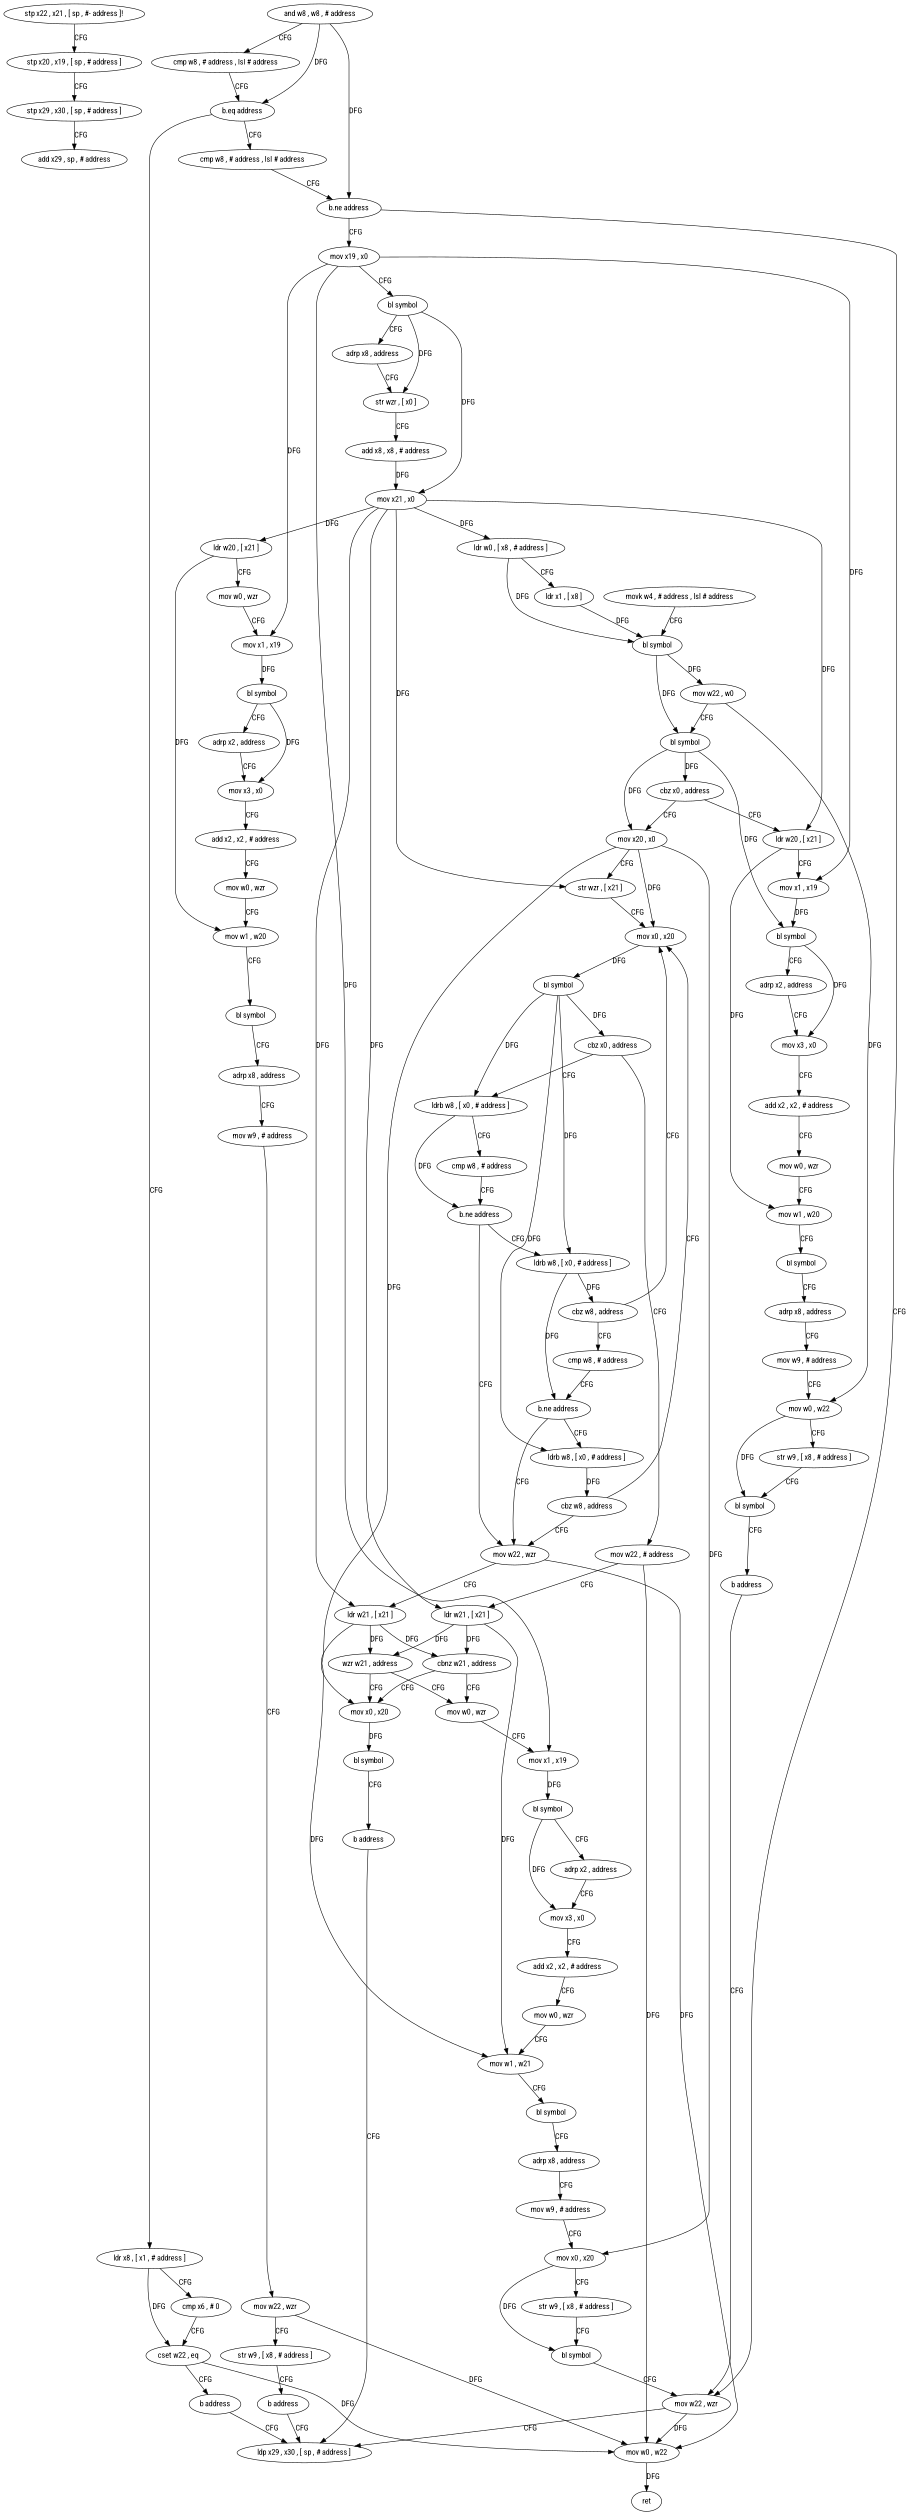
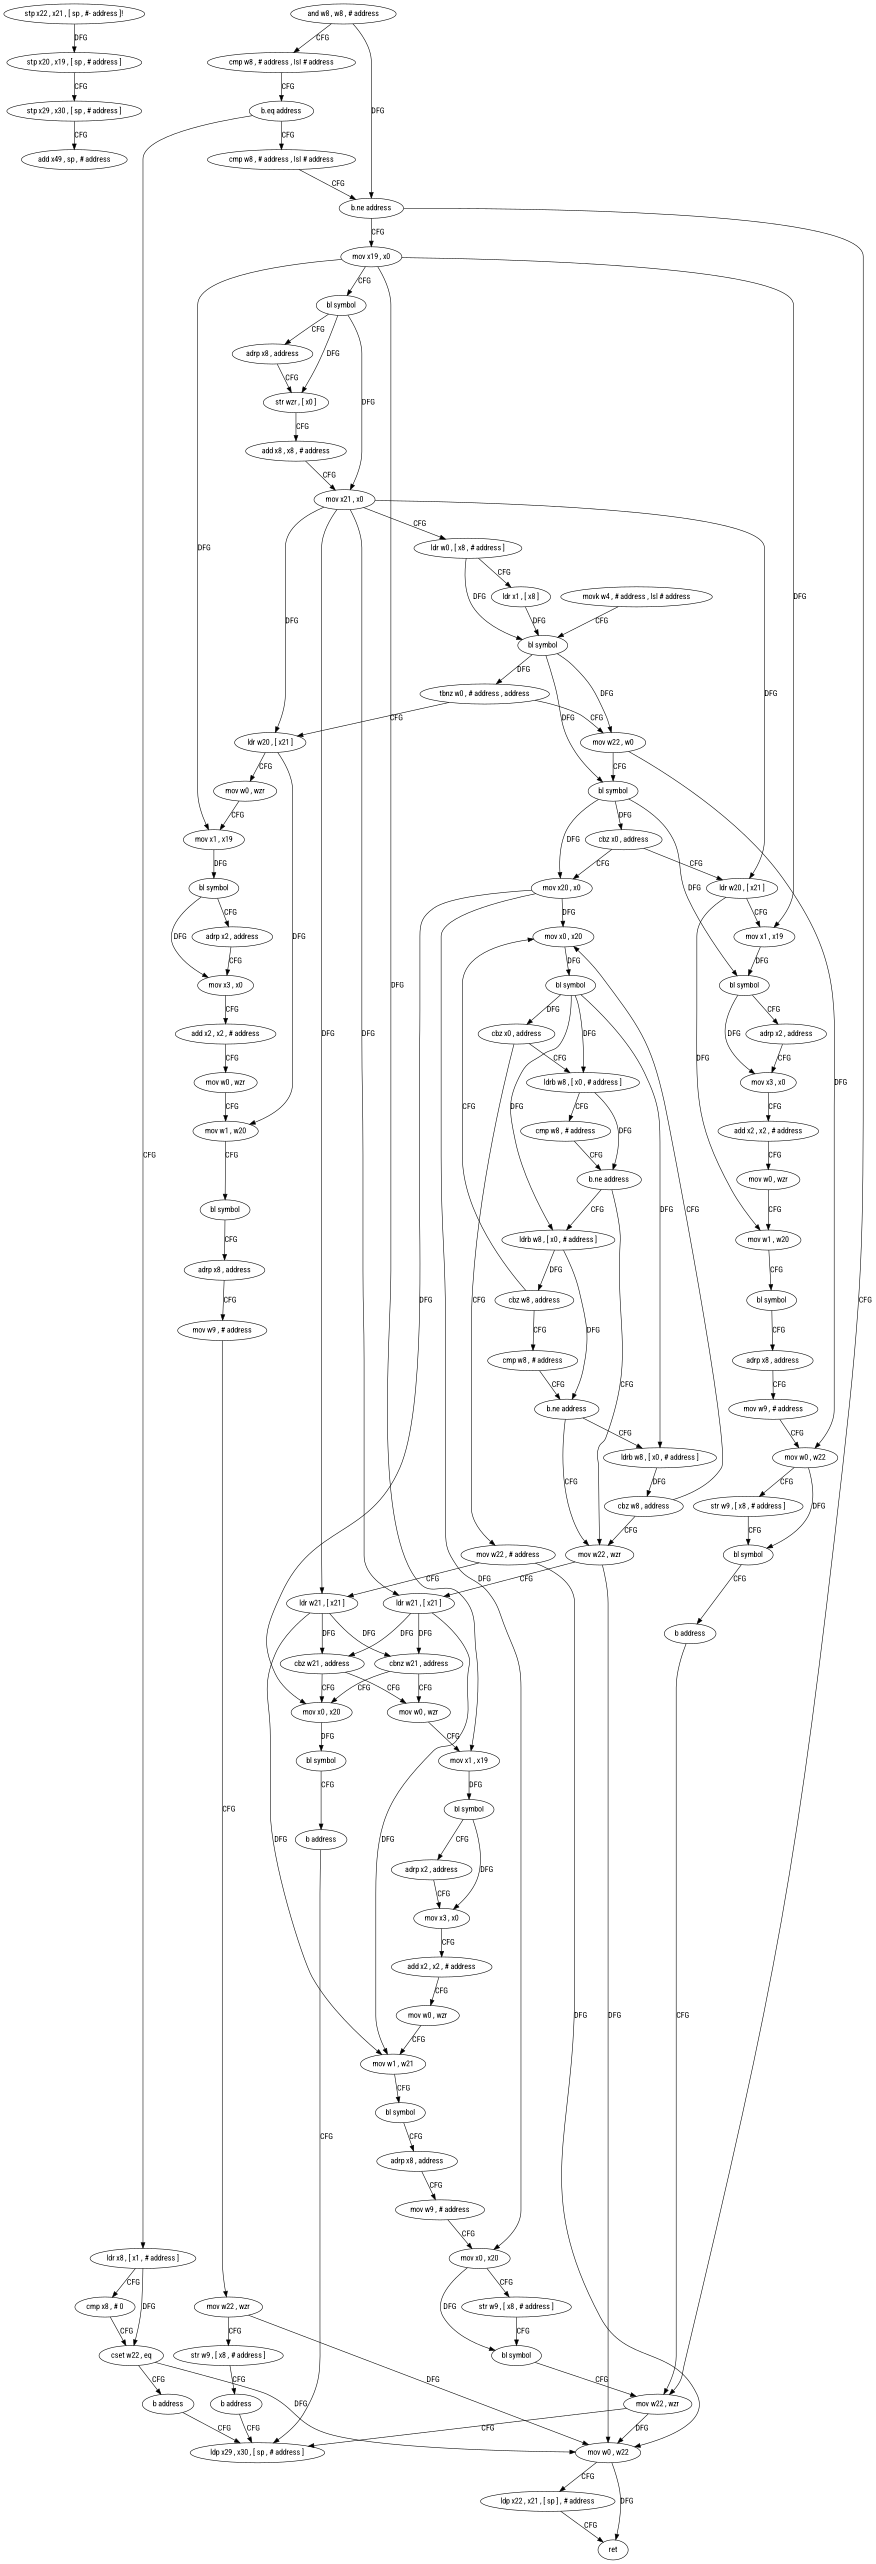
(81, 38) -> (81, 38)
(306, 71) -> none
(74, 160) -> (74, 160)
(403, 475) -> (329, 475)
(467, 524) -> (420, 524)
none -> (485, 694)
(600, 888) -> none
(370, 1664) -> (322, 1664)
(201, 2307) -> (105, 2307)
none -> (548, 2501)
